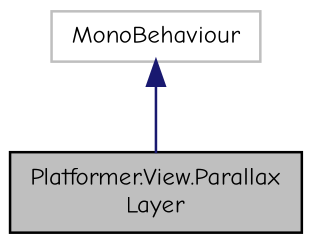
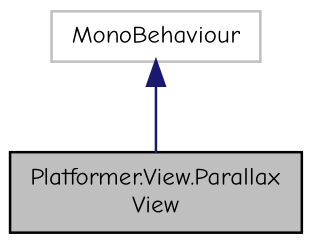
(156, 192) -> (156, 192)
